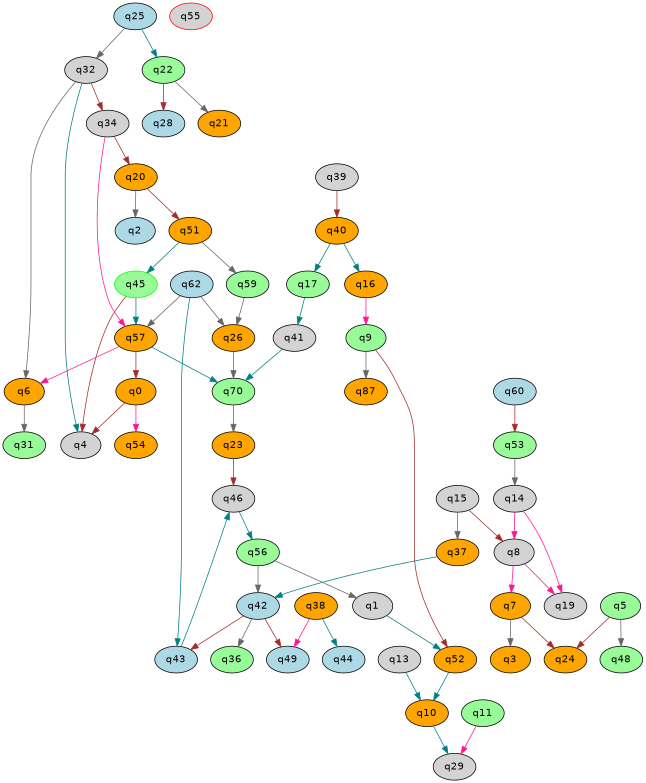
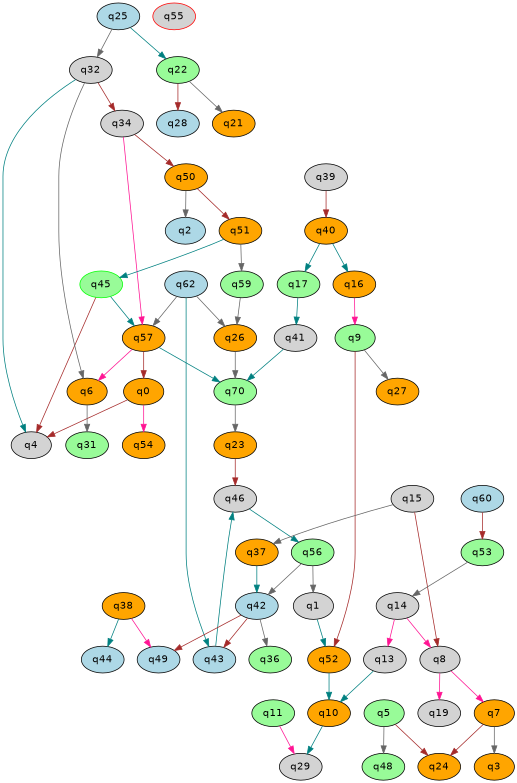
(136, 177) -> (186, 177)
(366, 392) -> (398, 392)
(545, 547) -> (392, 629)
